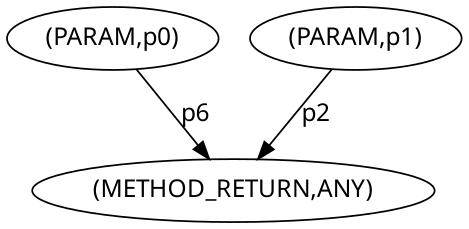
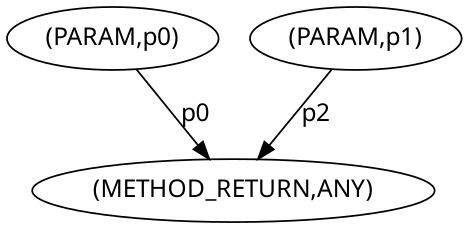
(196, 115) -> (196, 115)
